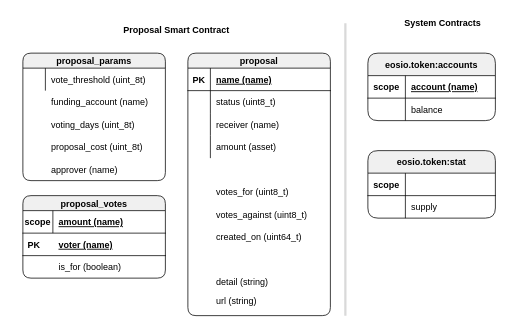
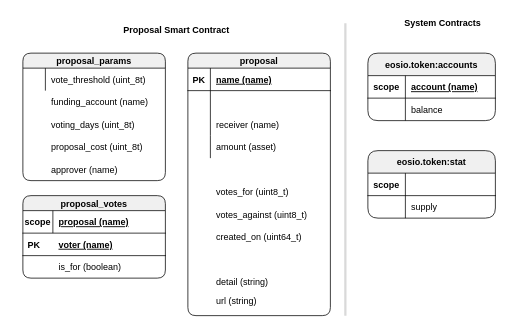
(270, 102) -> none
(90, 222) -> (94, 222)
